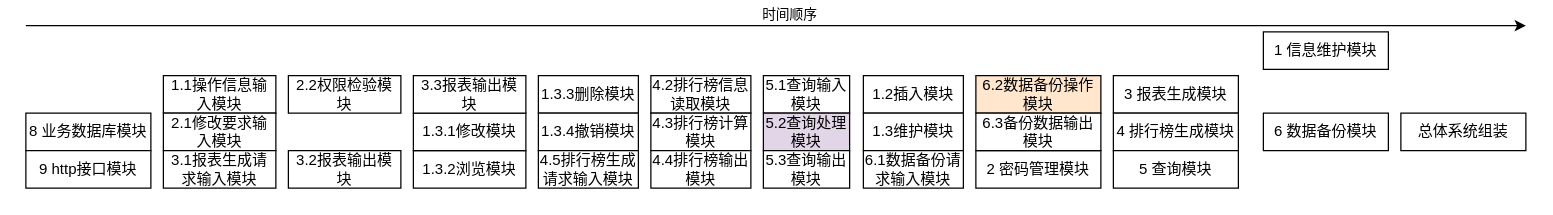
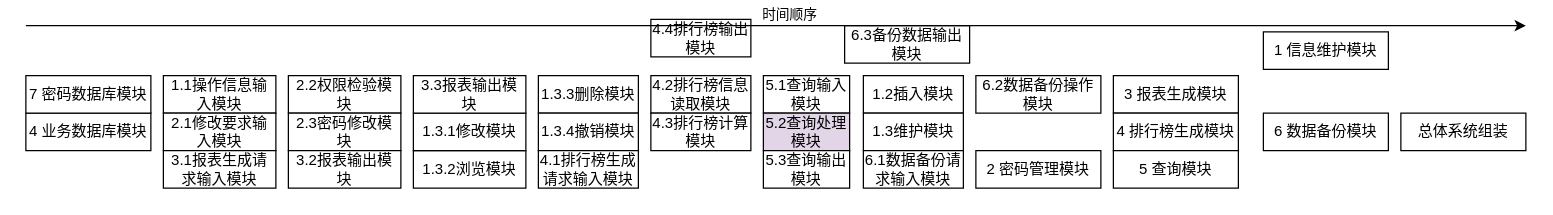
none -> (88, 94)
(1038, 94) -> (1038, 94)
(88, 132) -> (88, 132)
none -> (344, 132)
(1038, 132) -> (907, 44)
(88, 169) -> none
(588, 169) -> (588, 169)
(701, 169) -> (701, 38)
